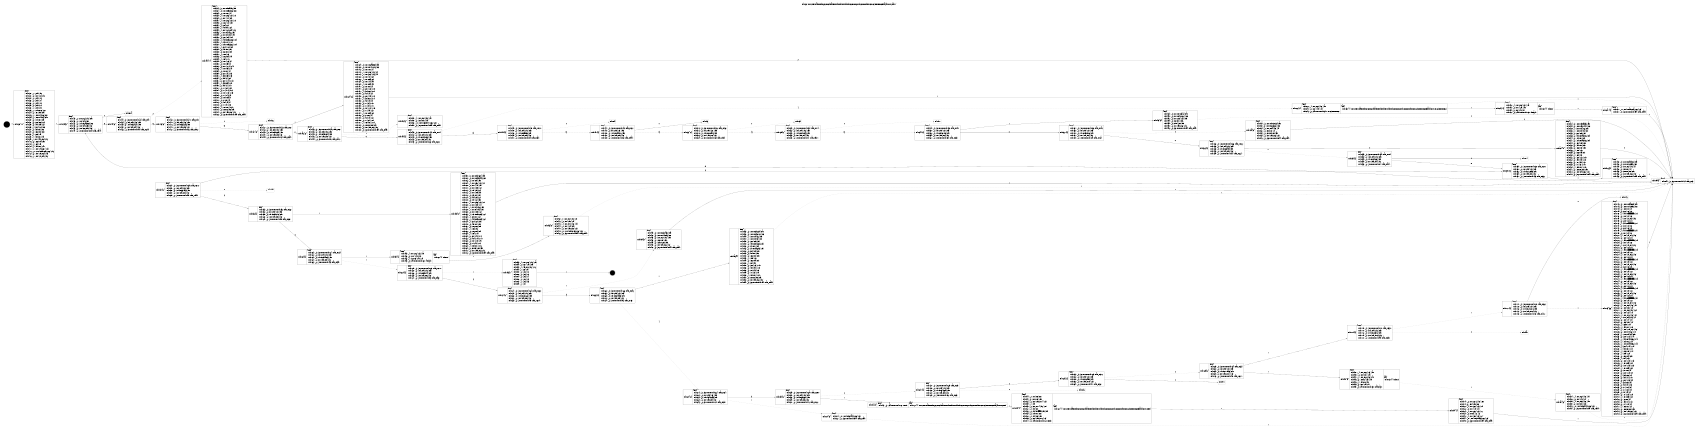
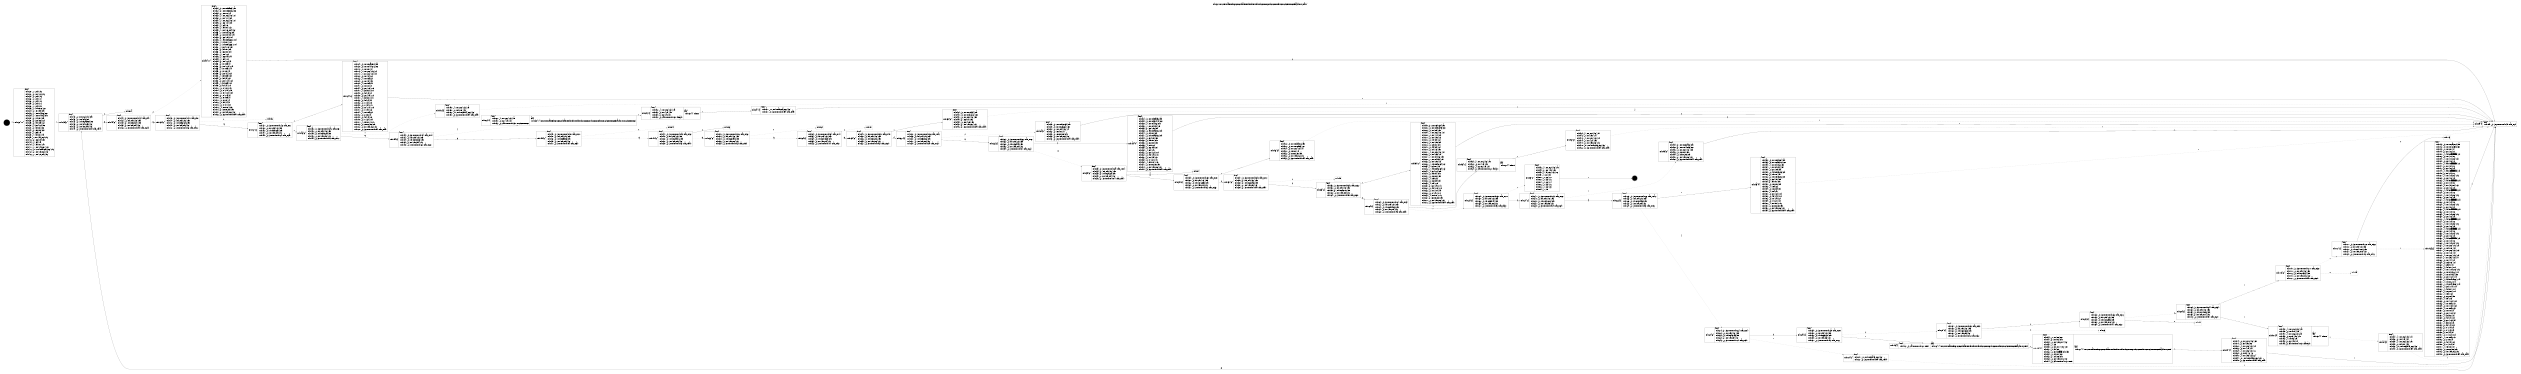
(1586, 100) -> (1488, 104)
(850, 172) -> (1221, 183)
